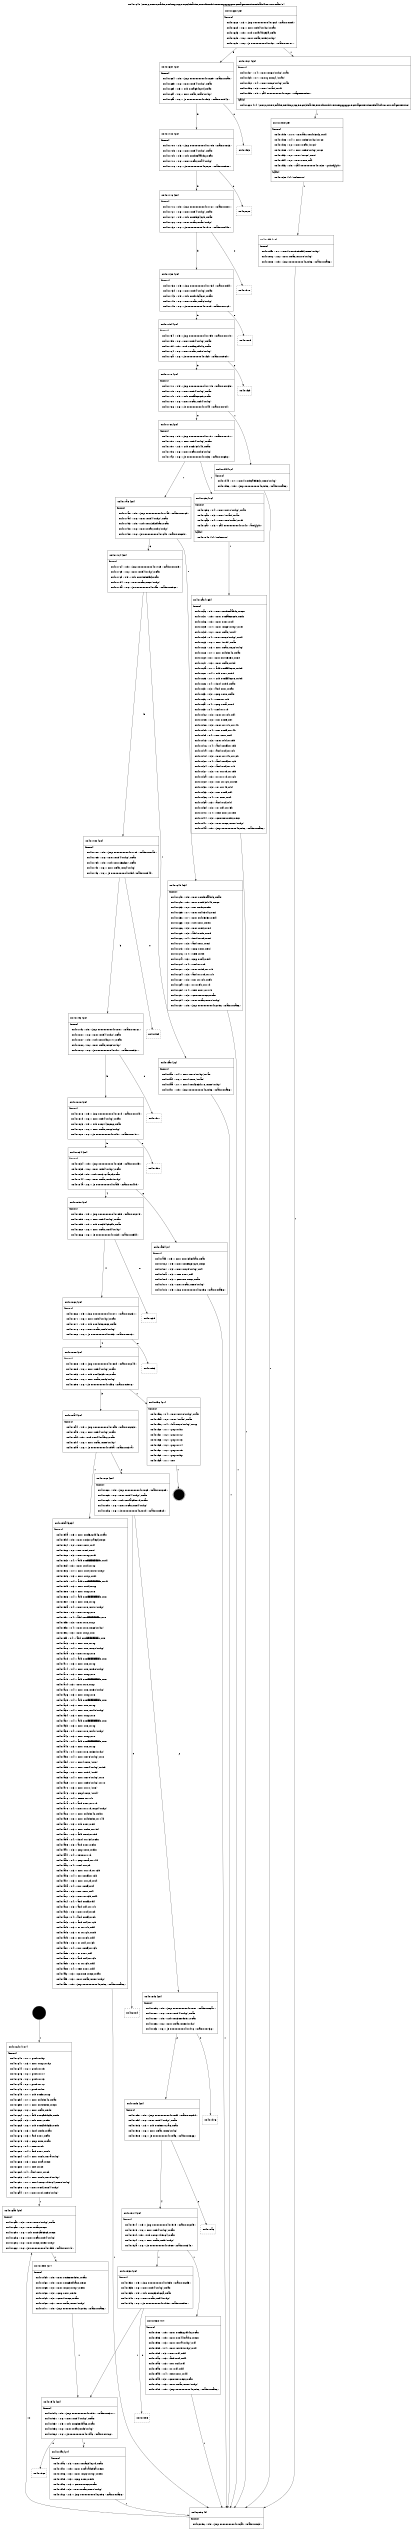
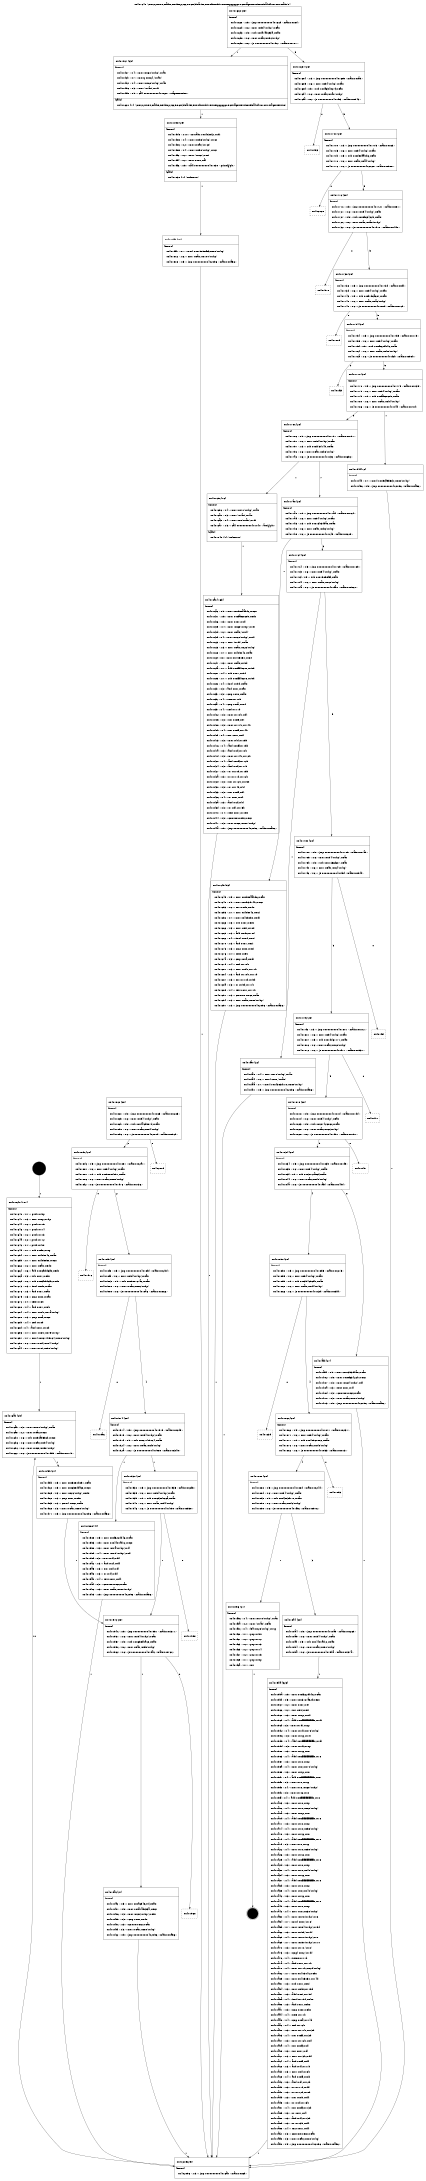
(116, 1462) -> none
